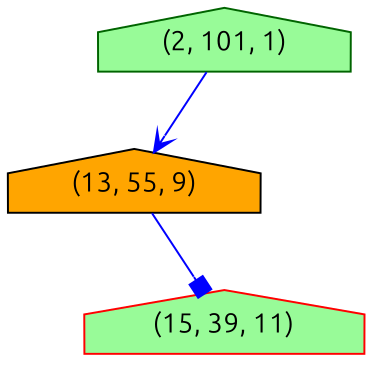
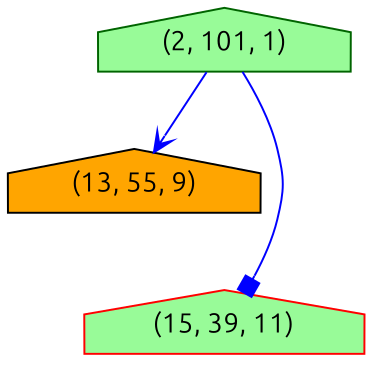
(173, 245) -> (282, 172)
